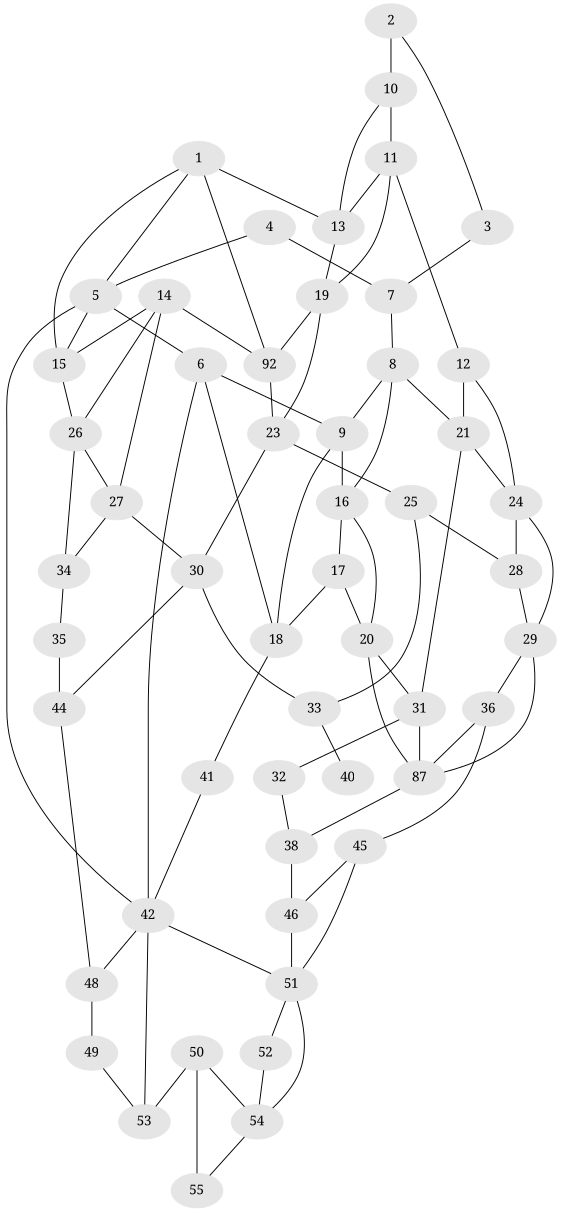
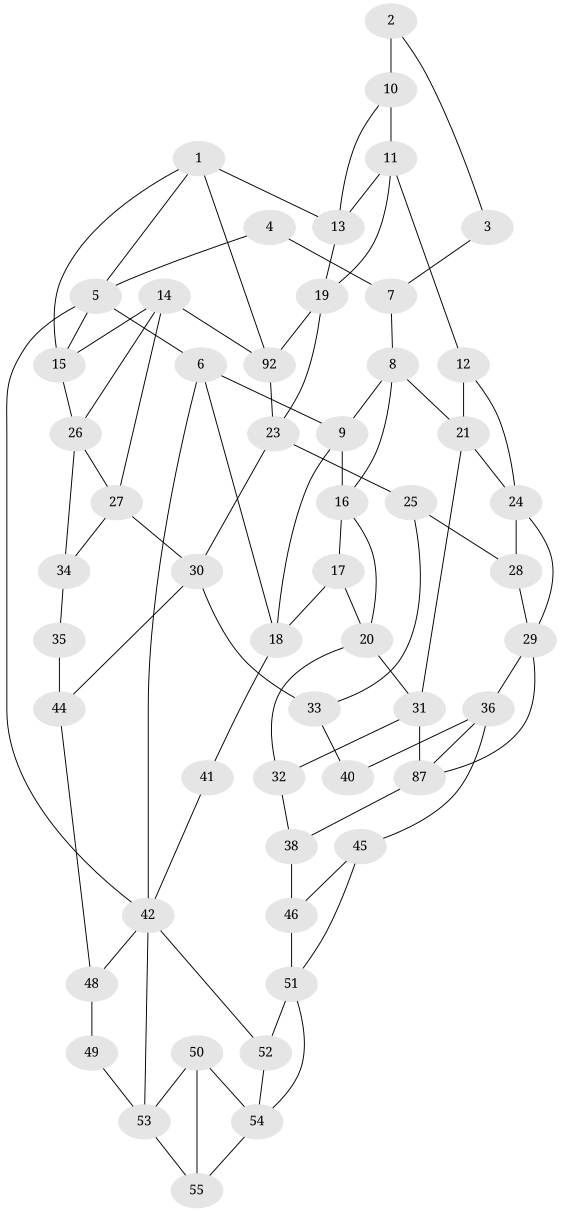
(380, 713) -> (287, 682)
none -> (413, 746)
(220, 950) -> (207, 984)
none -> (171, 1156)
